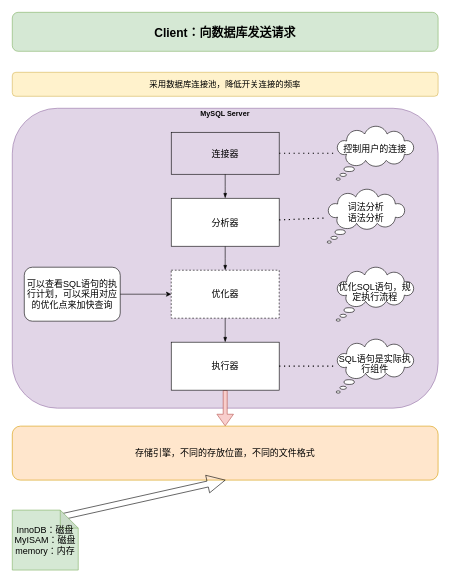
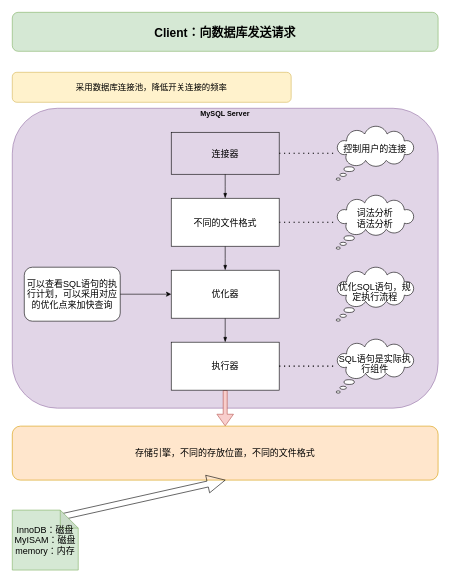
(225, 84) -> (152, 87)
(366, 216) -> (375, 222)
(225, 222) -> (225, 222)
(225, 294) -> (225, 294)
